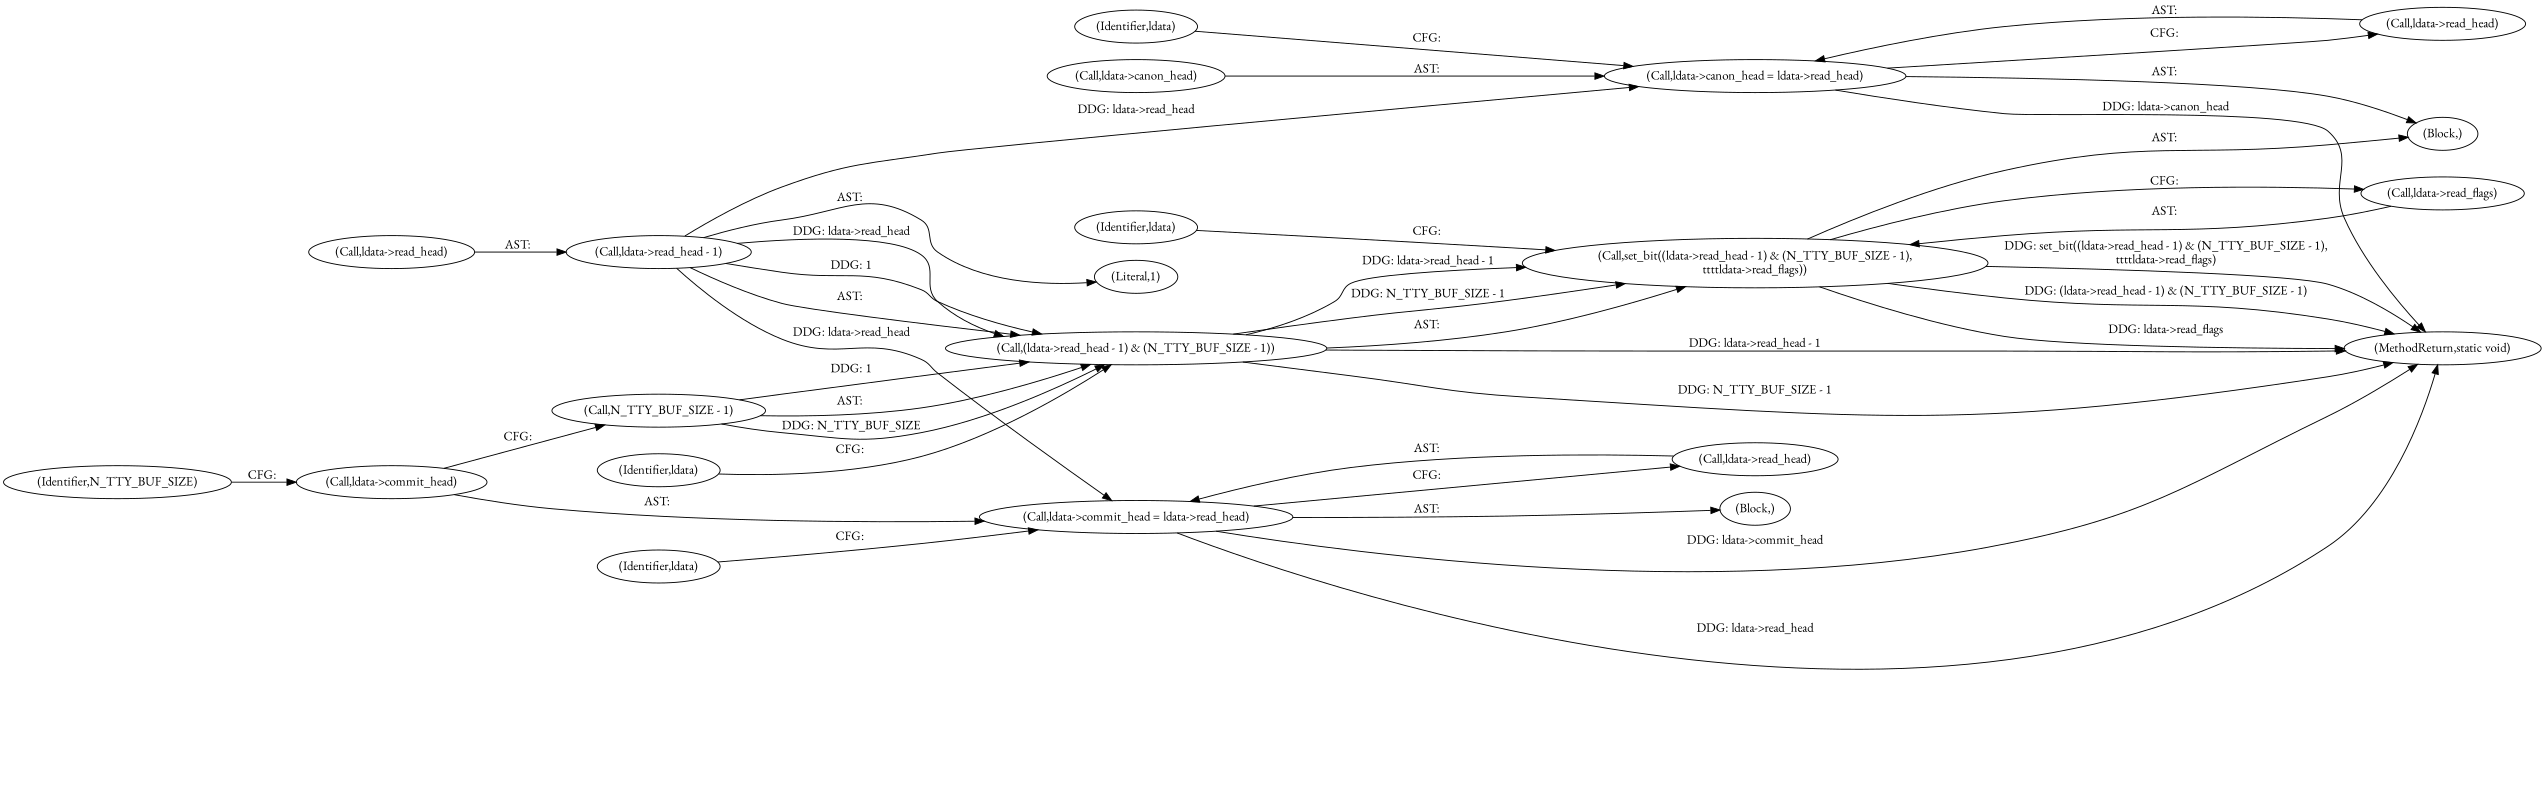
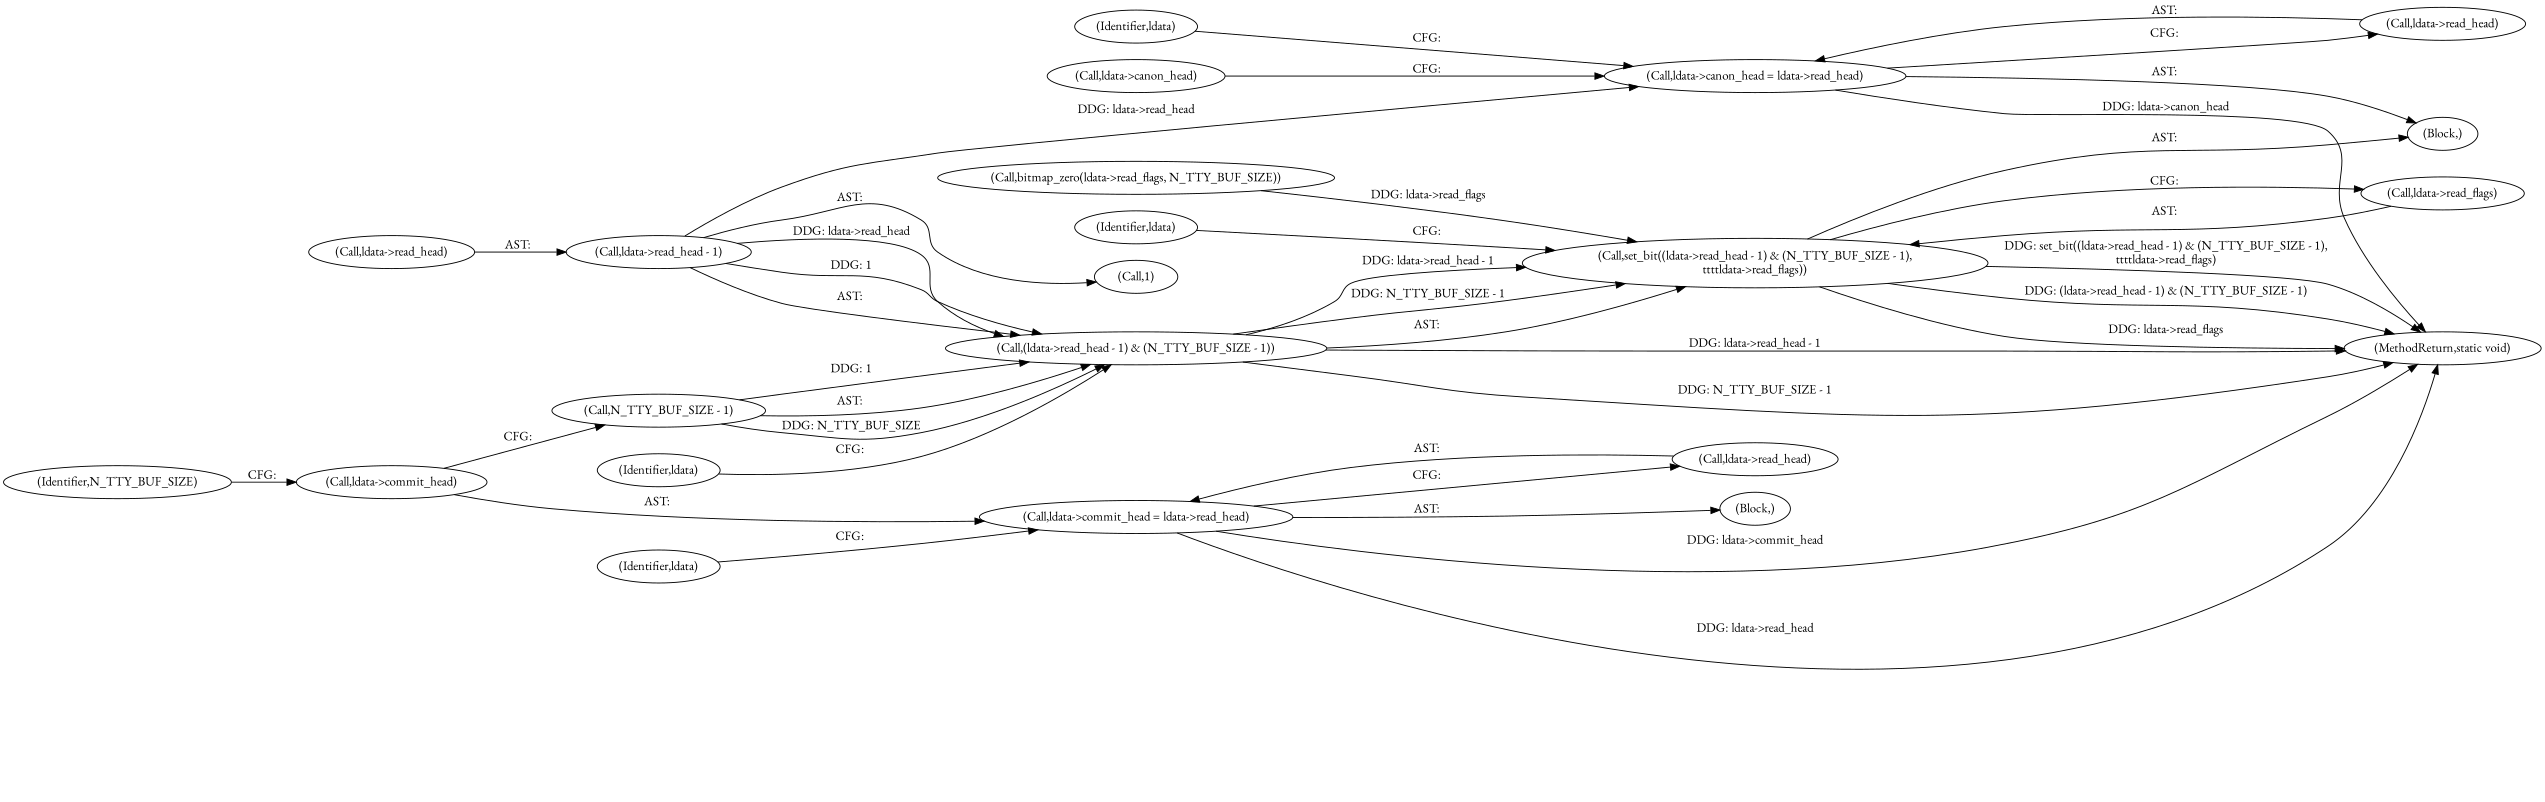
(1428, 69) -> (1428, 69)
none -> (1136, 178)
(1136, 277) -> (1136, 277)
(902, 352) -> none
